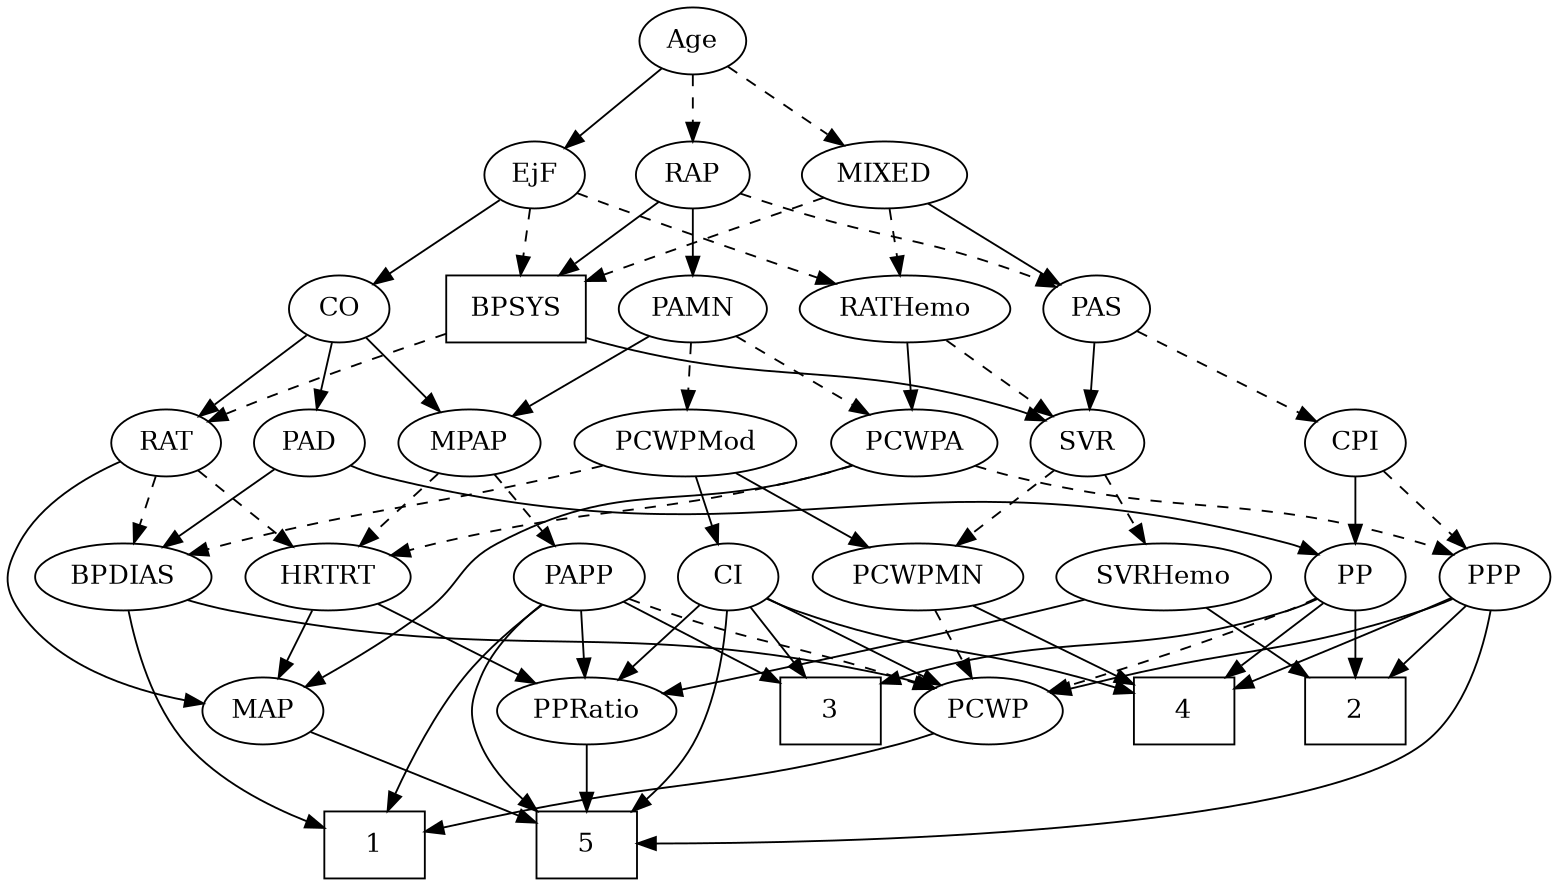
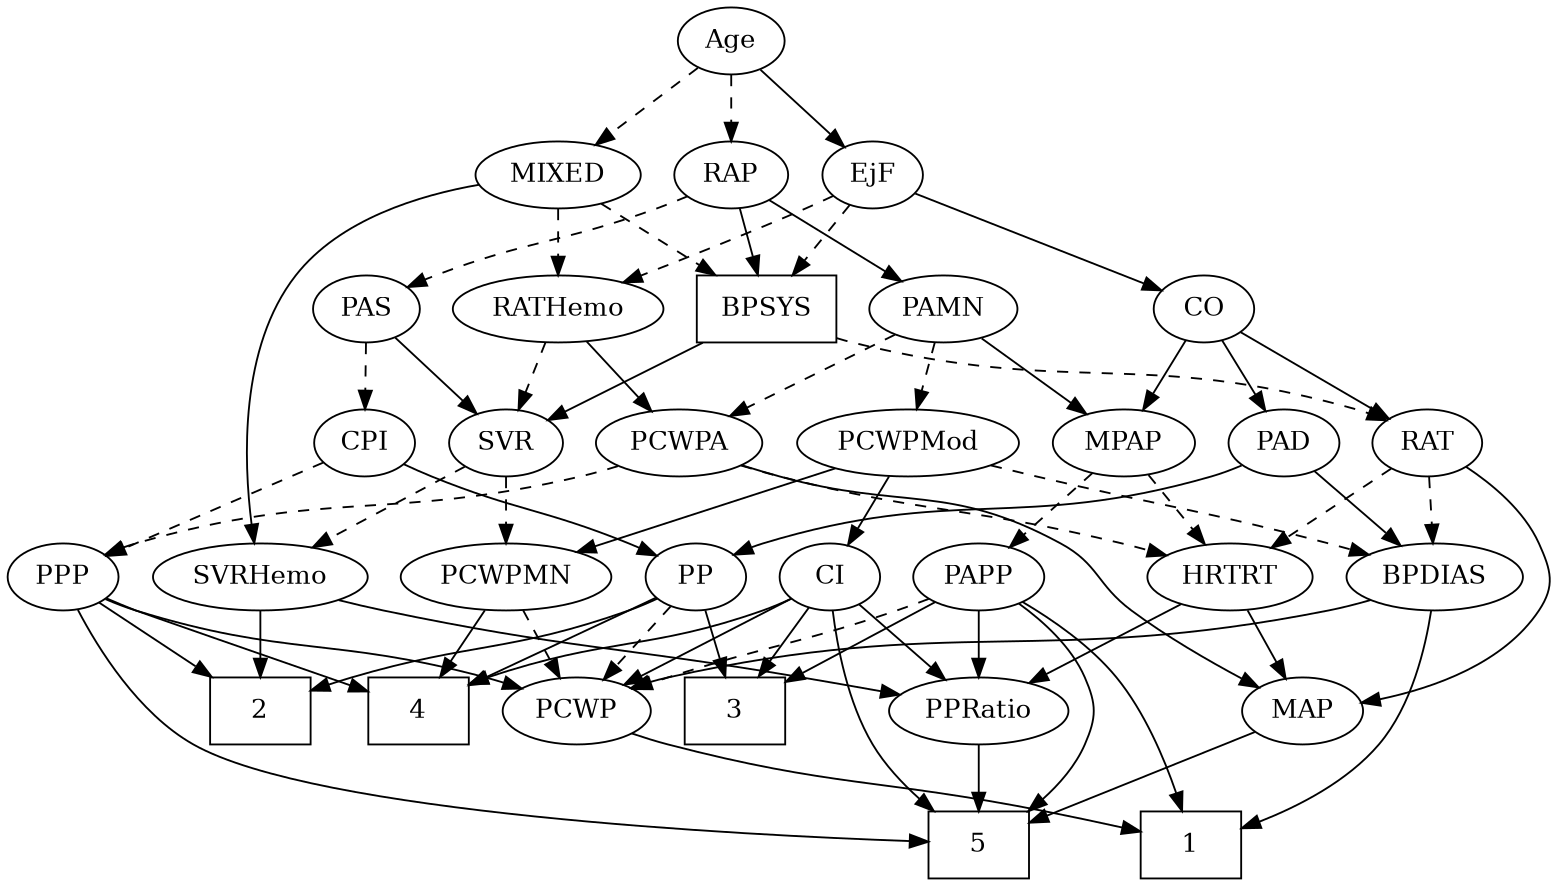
(986, 239) -> (282, 297)
